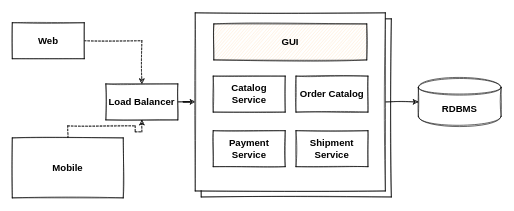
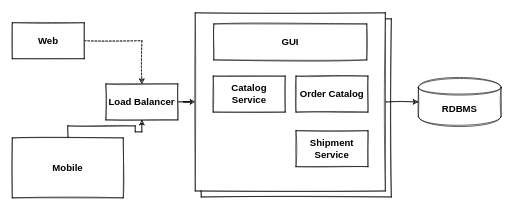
(290, 42) -> (290, 42)
(107, 126) -> (107, 126)
(249, 149) -> none
